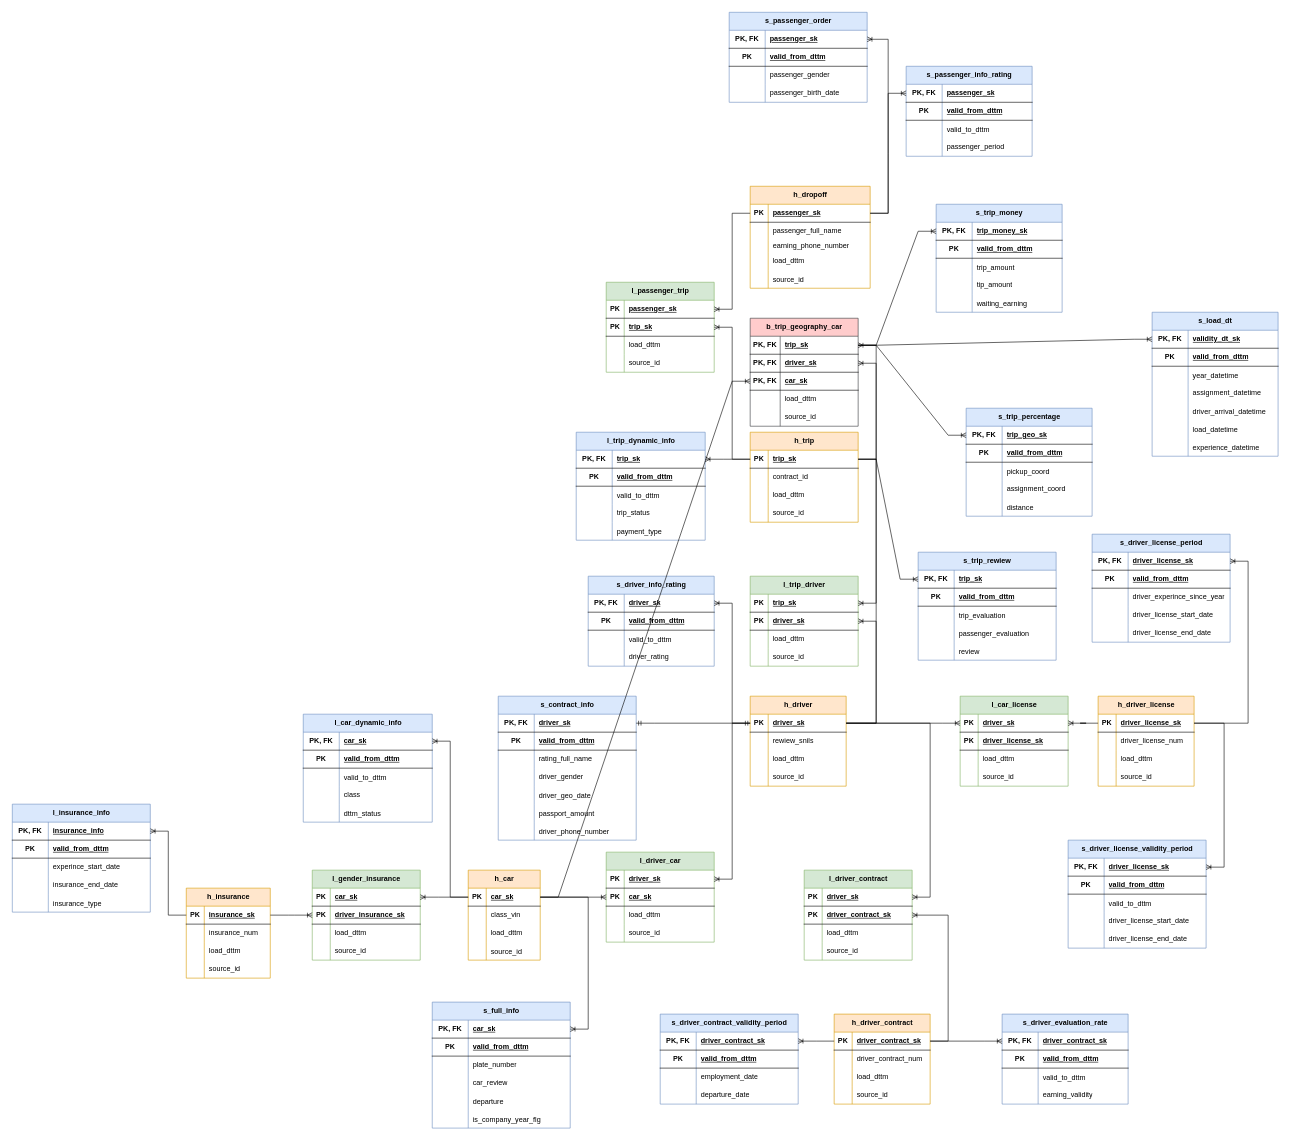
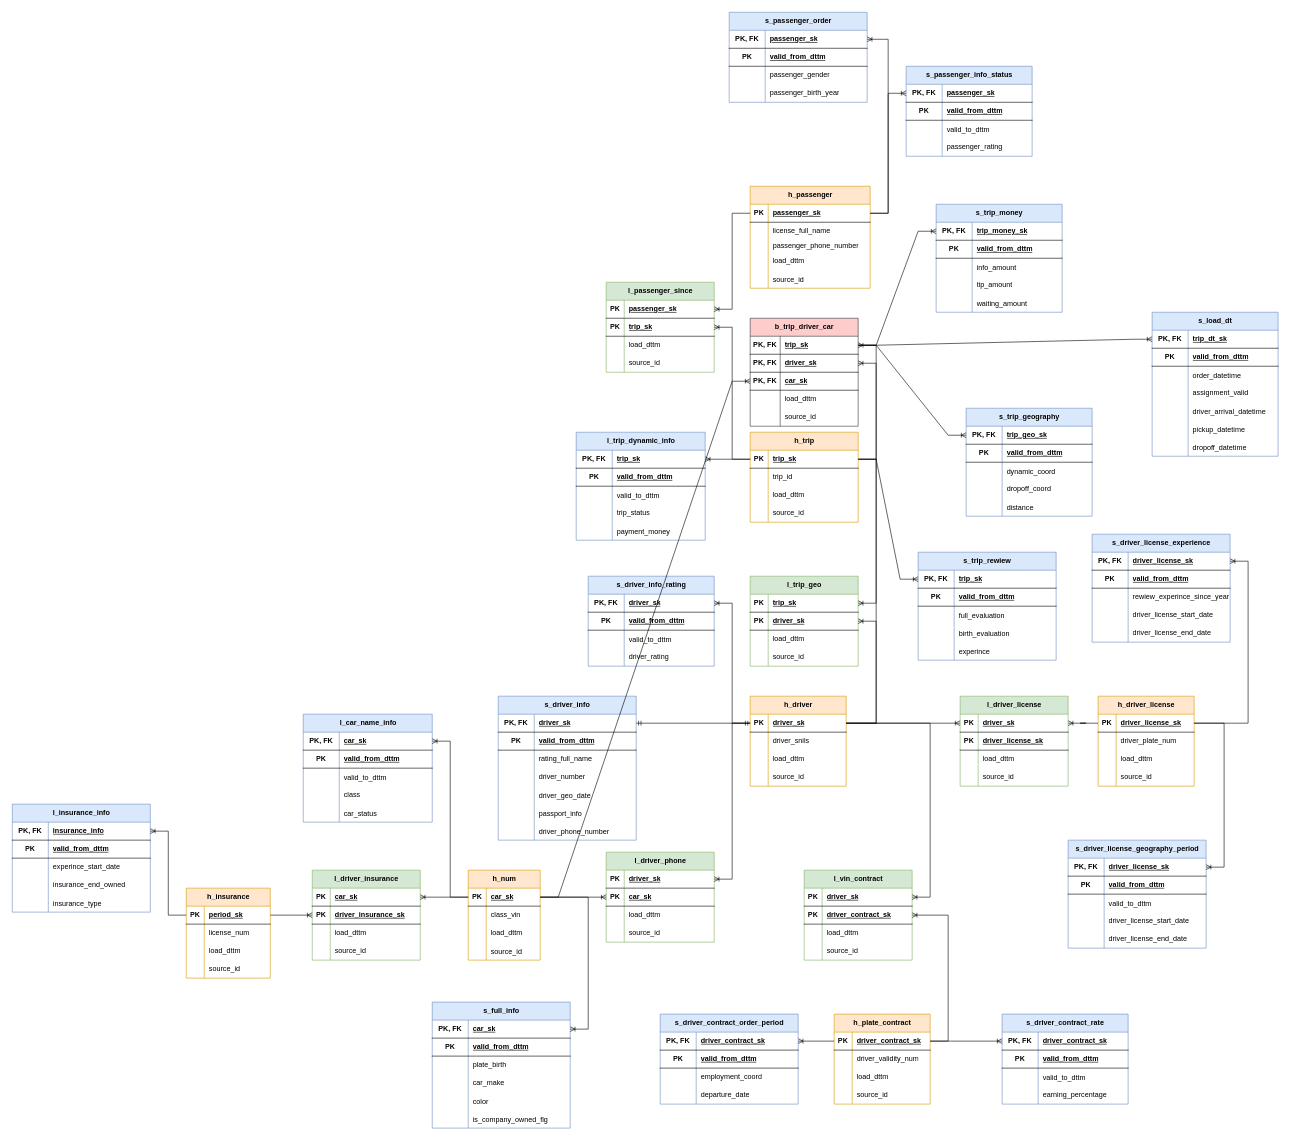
(970, 75) -> (970, 75)
(809, 93) -> (809, 93)
(978, 147) -> (978, 147)
(811, 195) -> (811, 195)
(810, 231) -> (804, 231)
(812, 246) -> (817, 246)
(998, 268) -> (998, 268)
(661, 291) -> (661, 291)
(1004, 304) -> (1003, 304)
(805, 327) -> (805, 327)
(1219, 339) -> (1212, 339)
(1218, 376) -> (1220, 376)
(1230, 393) -> (1223, 393)
(1030, 417) -> (1030, 417)
(1217, 430) -> (1221, 430)
(1229, 448) -> (1224, 448)
(1030, 472) -> (1032, 472)
(794, 477) -> (785, 477)
(1038, 489) -> (1033, 489)
(641, 532) -> (643, 532)
(1162, 543) -> (1162, 543)
(805, 585) -> (805, 585)
(1182, 597) -> (1182, 597)
(986, 616) -> (985, 616)
(997, 634) -> (988, 634)
(970, 652) -> (976, 652)
(568, 705) -> (568, 705)
(1015, 705) -> (1015, 705)
(368, 723) -> (368, 723)
(794, 741) -> (794, 741)
(1155, 741) -> (1151, 741)
(564, 777) -> (564, 777)
(366, 814) -> (364, 814)
(569, 814) -> (564, 814)
(1138, 849) -> (1138, 849)
(661, 861) -> (661, 861)
(367, 879) -> (367, 879)
(505, 879) -> (505, 879)
(859, 879) -> (859, 879)
(88, 885) -> (90, 885)
(232, 915) -> (226, 915)
(234, 933) -> (229, 933)
(730, 1023) -> (730, 1023)
(883, 1023) -> (883, 1023)
(1066, 1023) -> (1066, 1023)
(894, 1059) -> (892, 1059)
(496, 1065) -> (493, 1065)
(730, 1077) -> (732, 1077)
(492, 1083) -> (489, 1083)
(1072, 1095) -> (1078, 1095)
(491, 1102) -> (482, 1102)
(509, 1120) -> (511, 1120)
